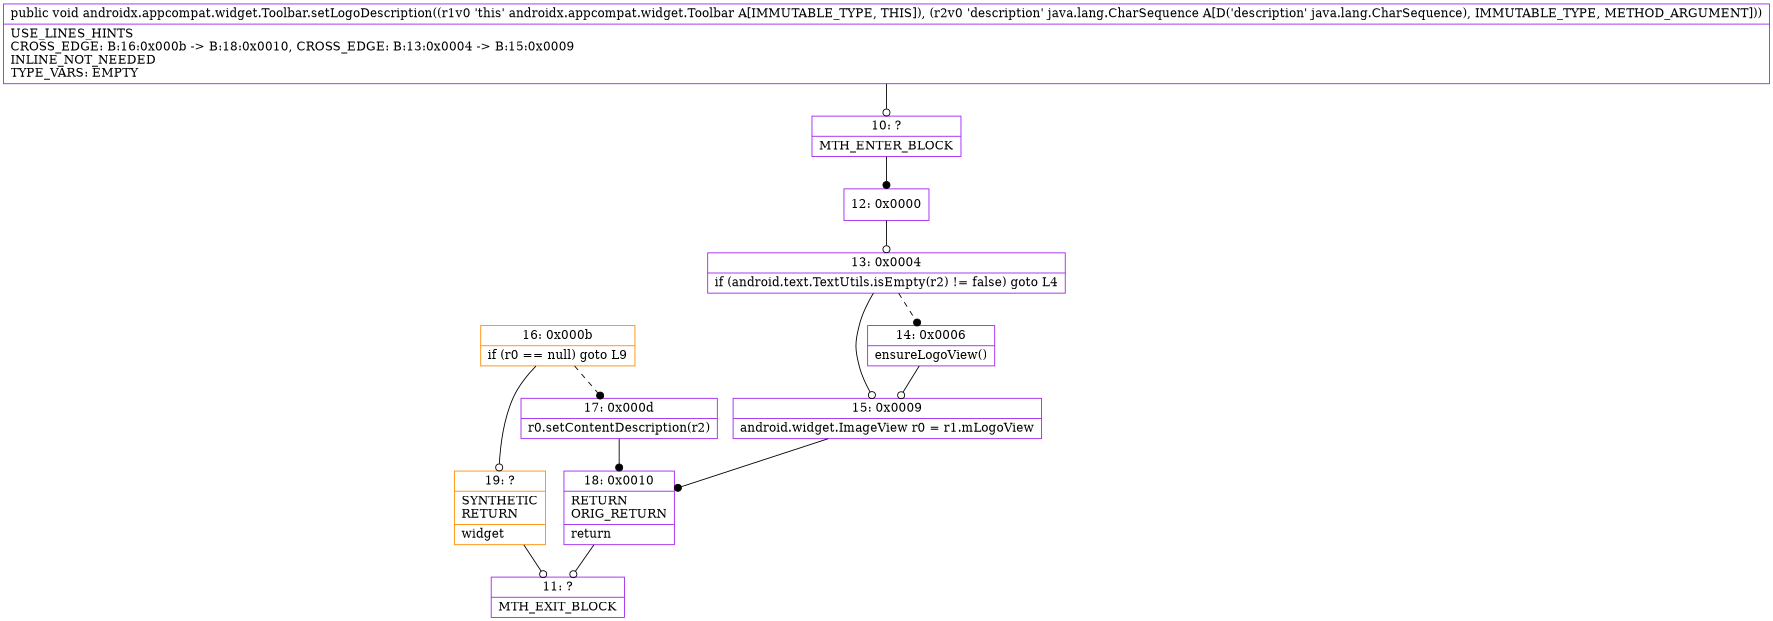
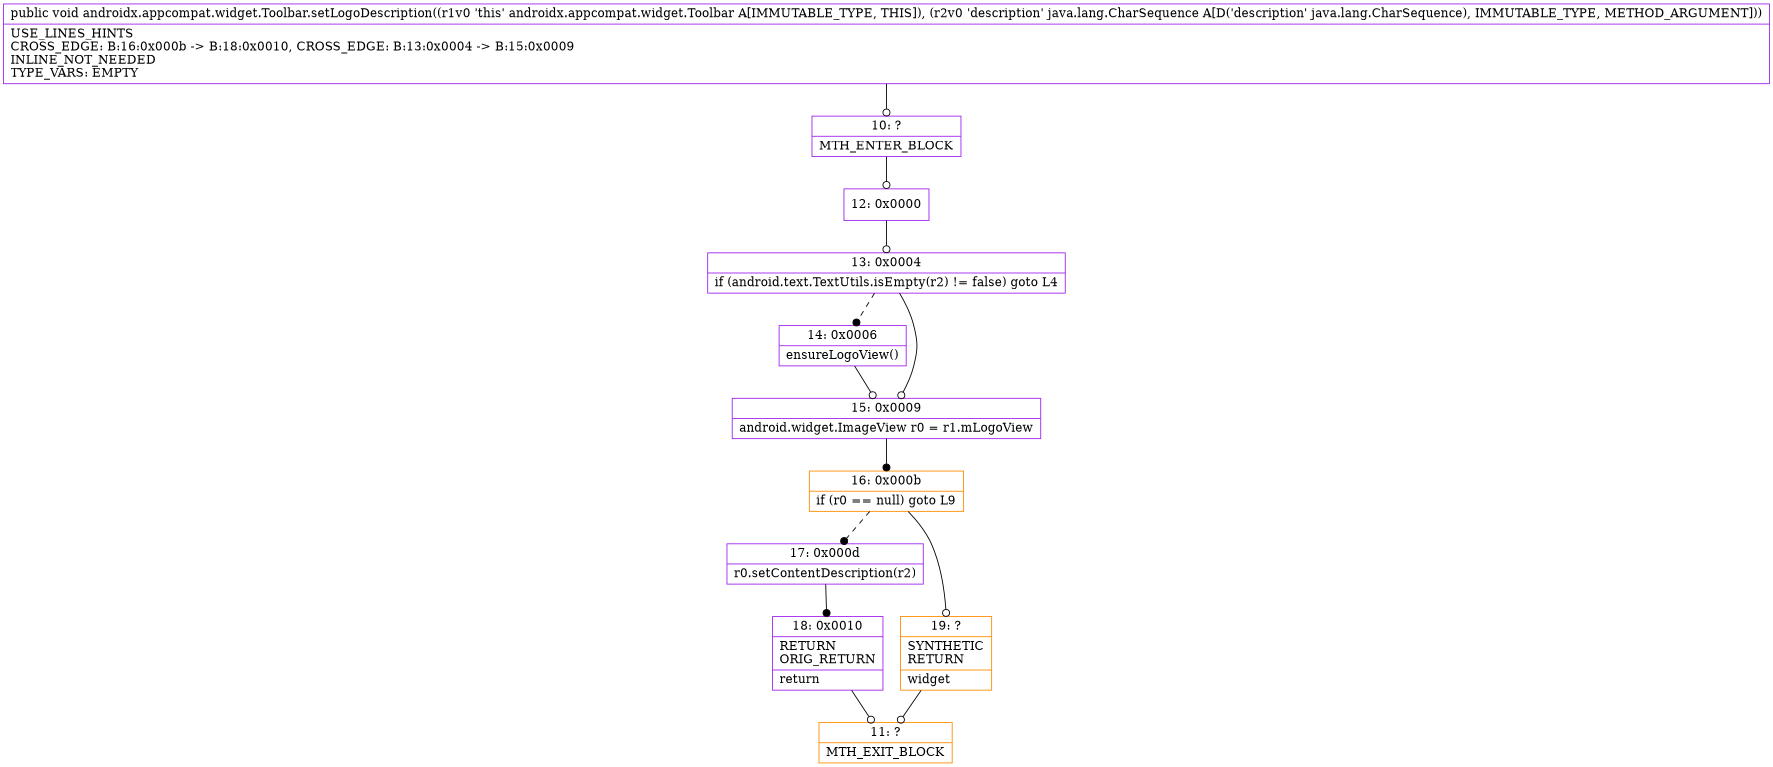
(886, 169) -> (886, 169)
(755, 463) -> (886, 451)
(558, 597) -> (886, 743)
